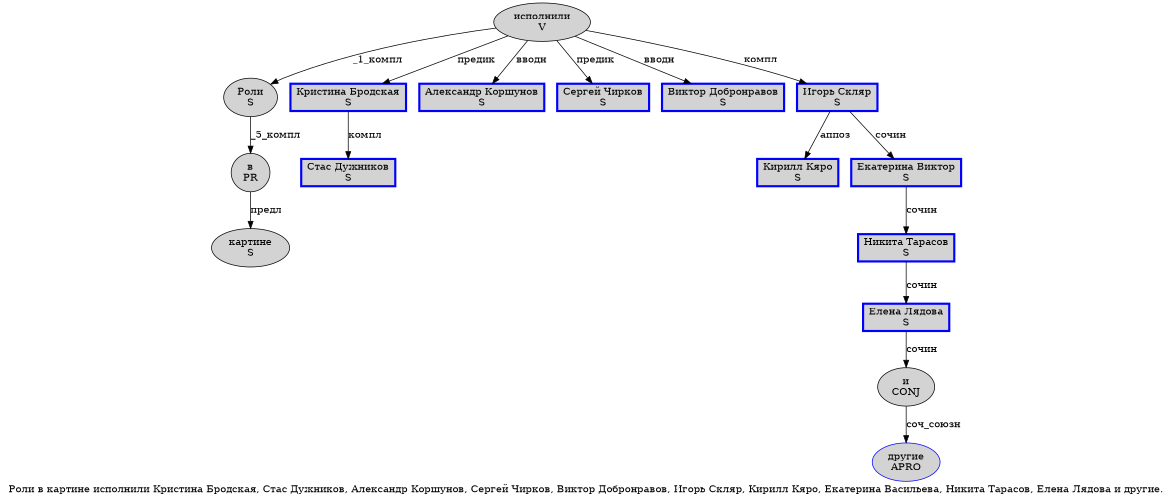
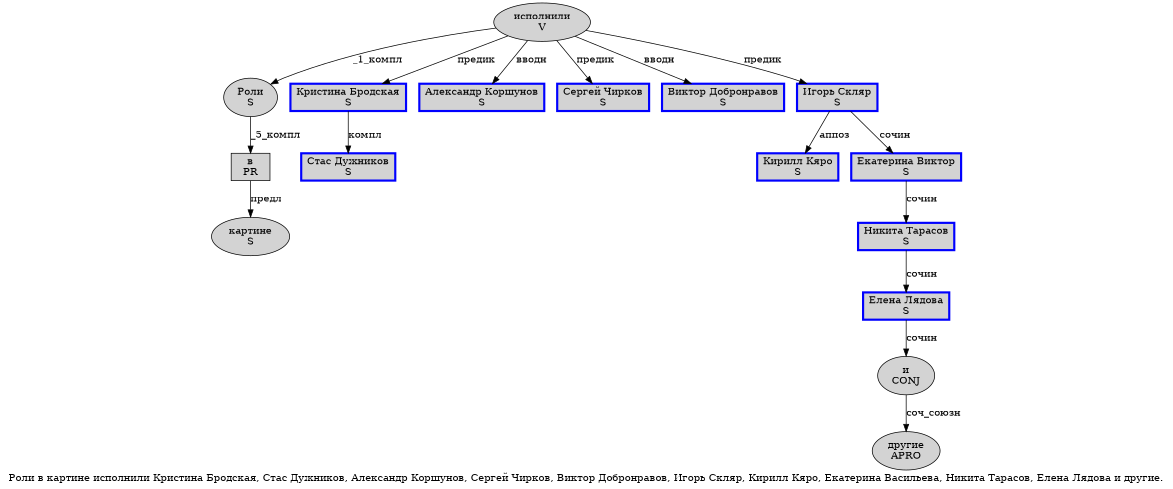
(761, 60) -> (763, 60)
(251, 173) -> (251, 167)
(906, 462) -> (906, 451)
